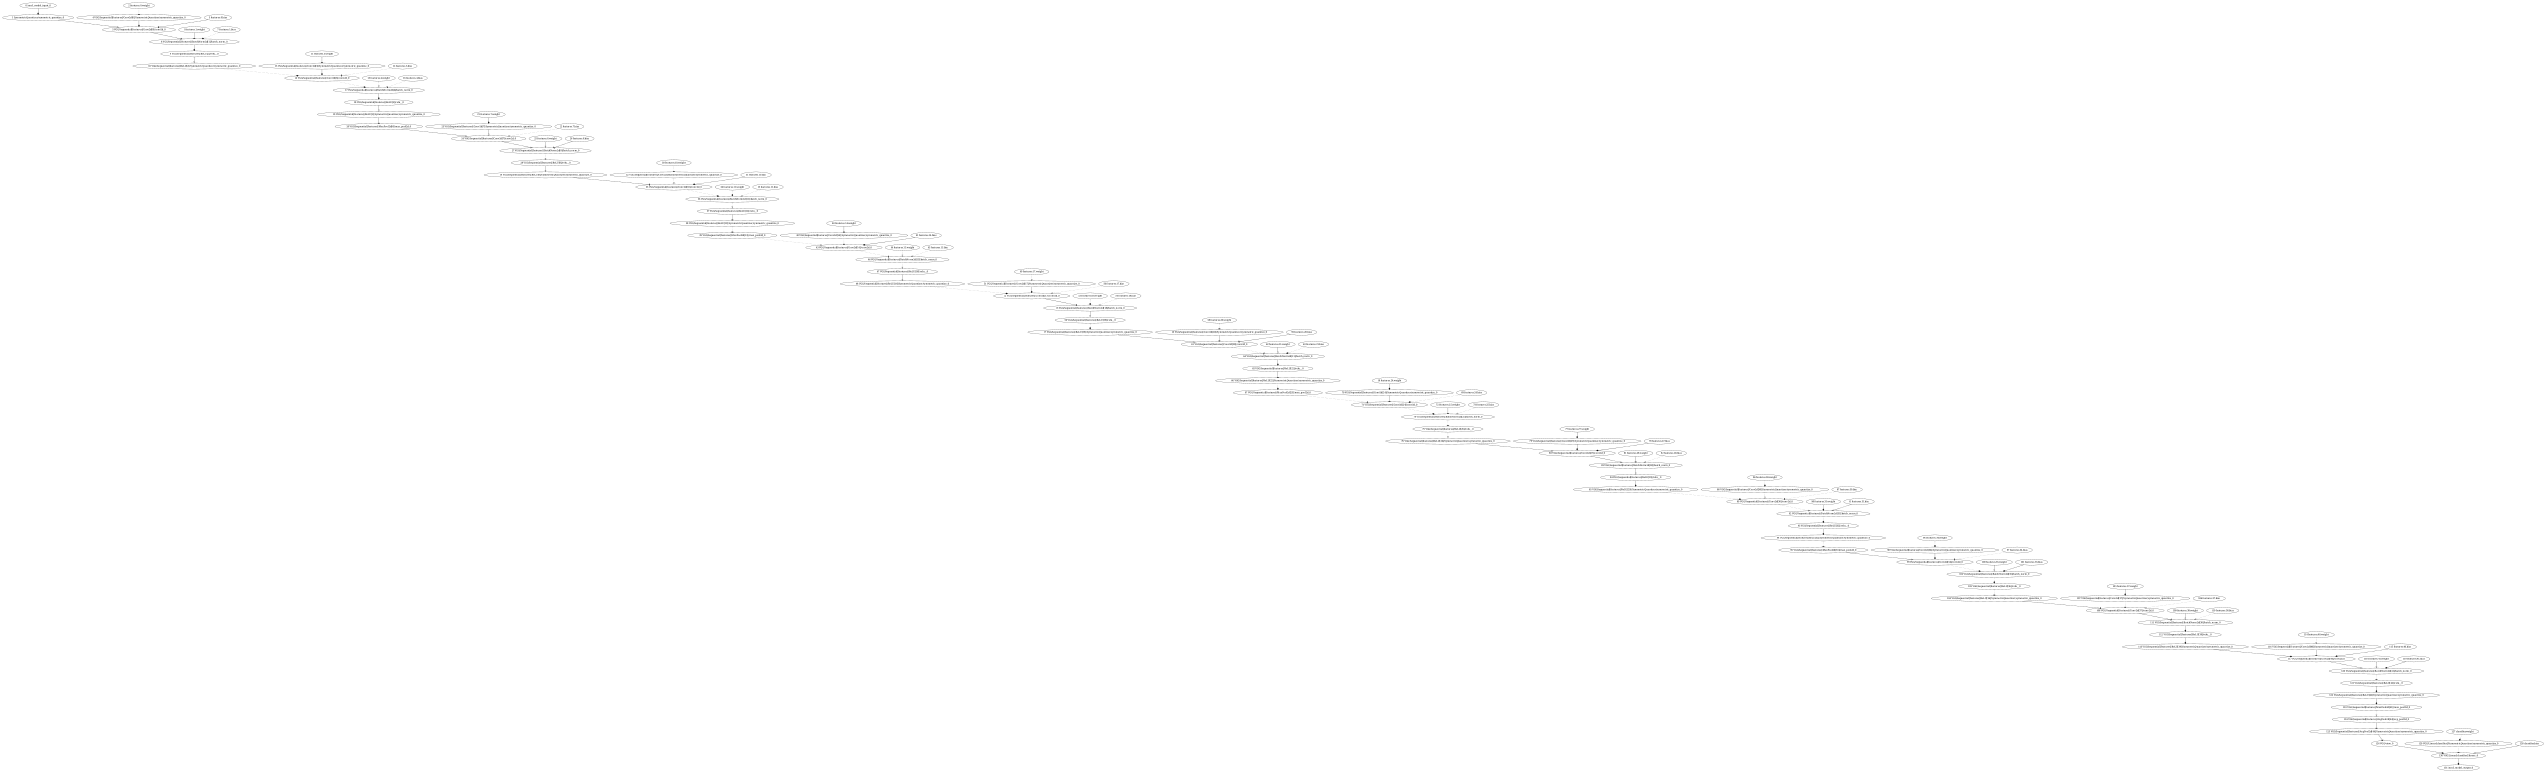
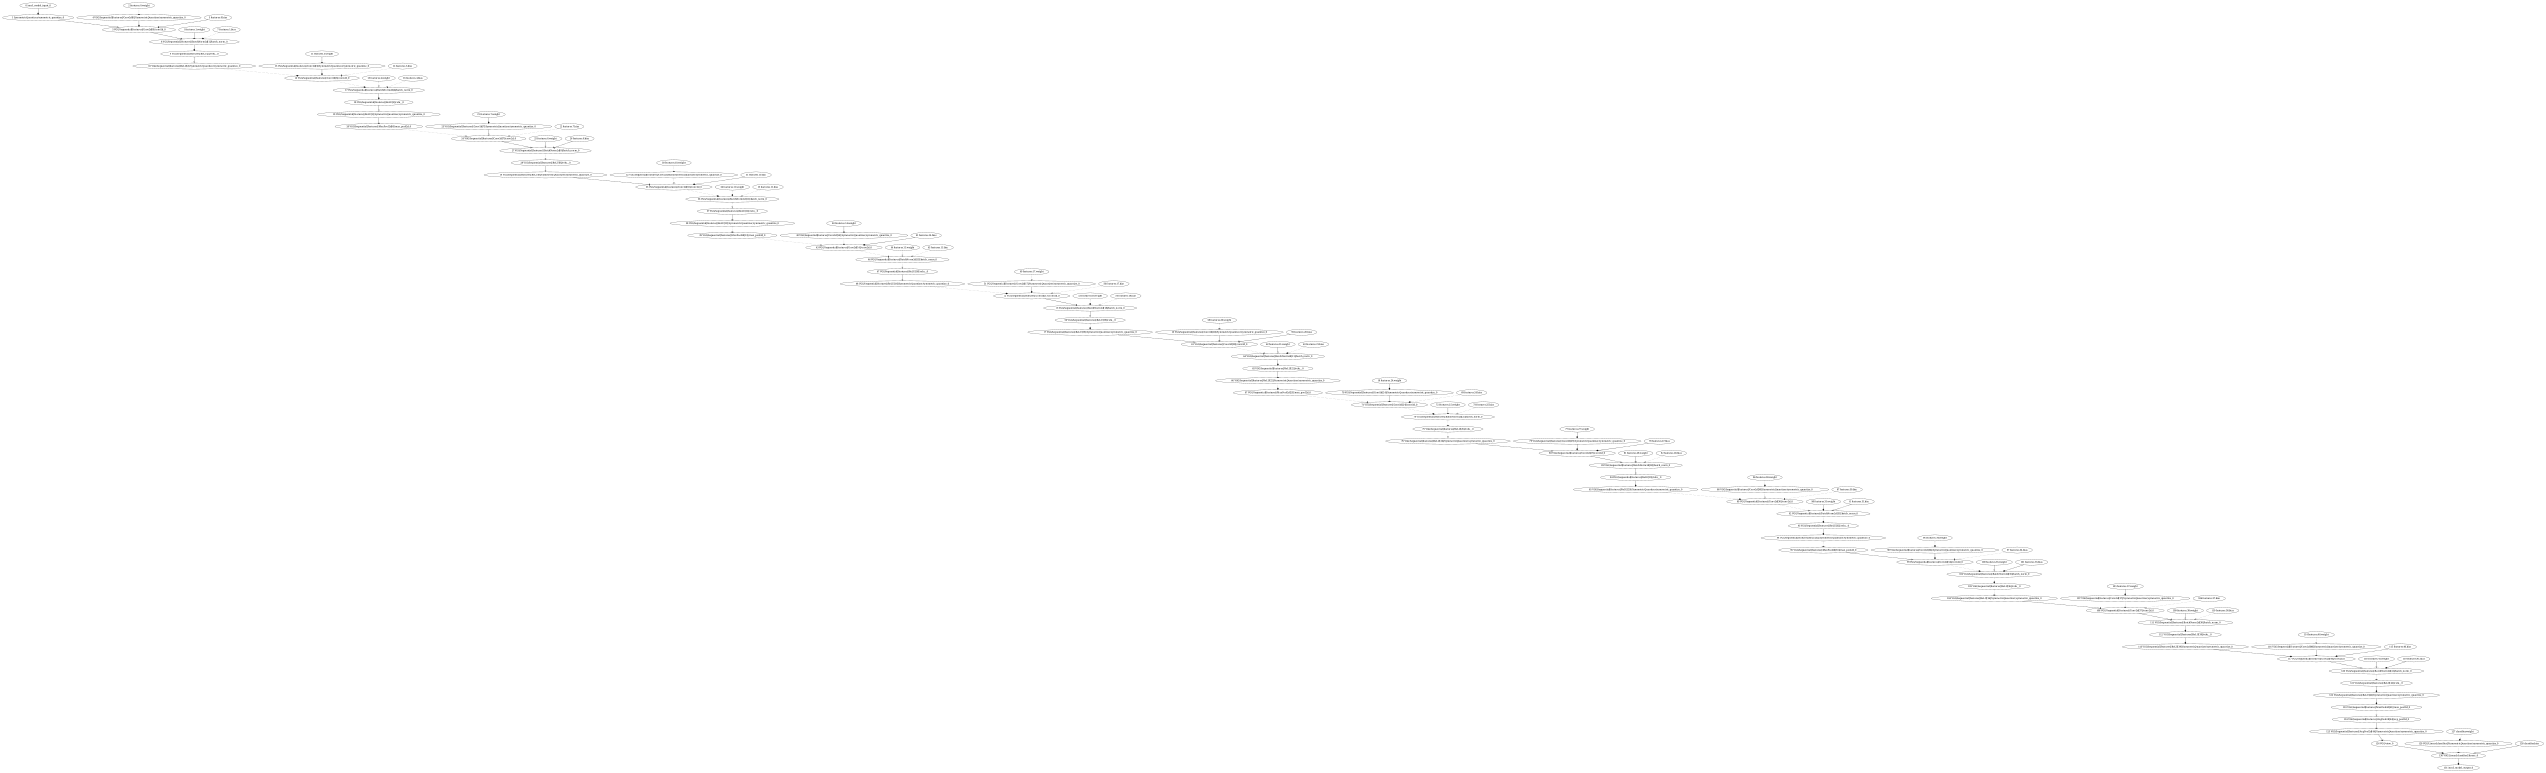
(433, 133) -> (433, 133)
